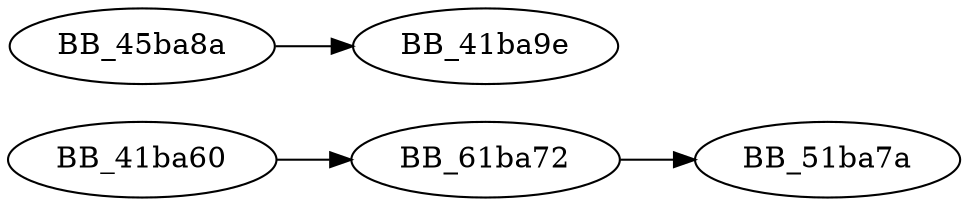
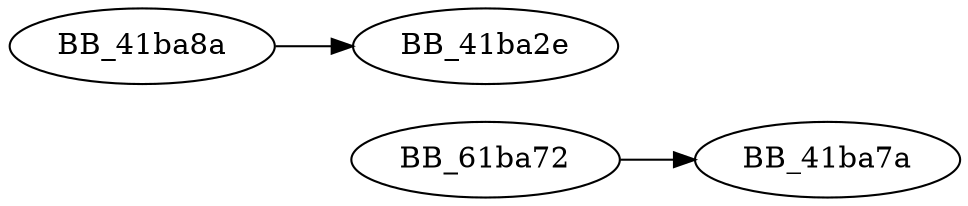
(142, 46) -> (142, 46)
(486, 46) -> (486, 46)
(142, 160) -> none
(828, 160) -> (828, 160)
